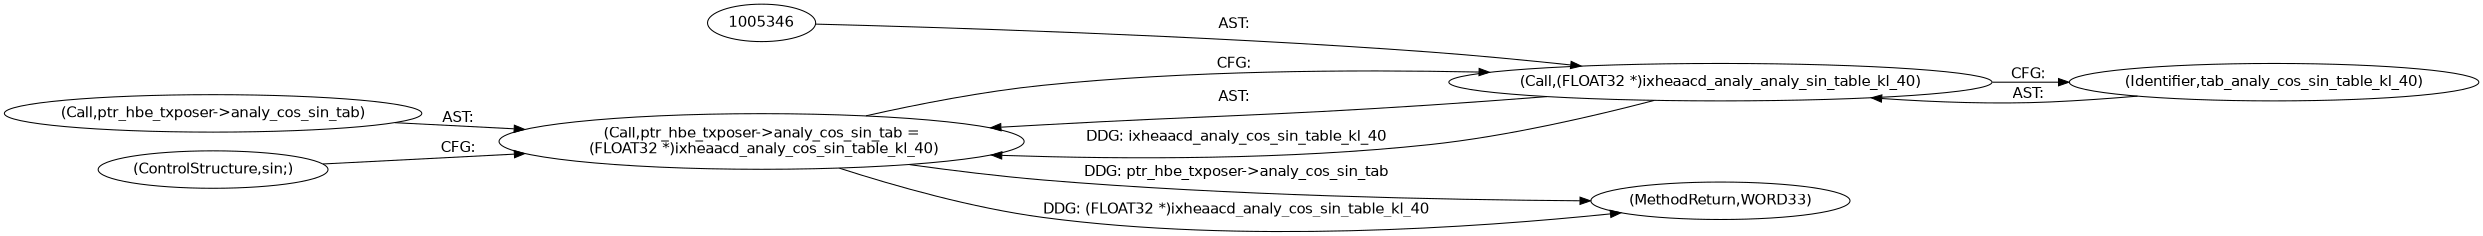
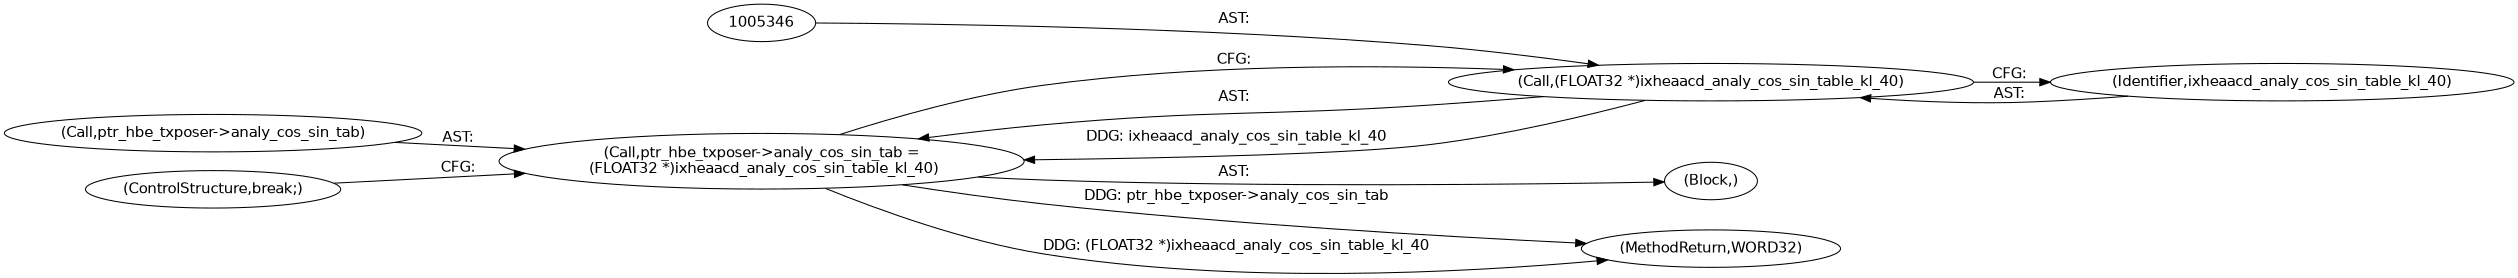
(1720, 82) -> (1711, 82)
(2274, 82) -> (2282, 82)
(213, 170) -> (213, 189)
none -> (1711, 181)
(1720, 201) -> (1711, 249)
